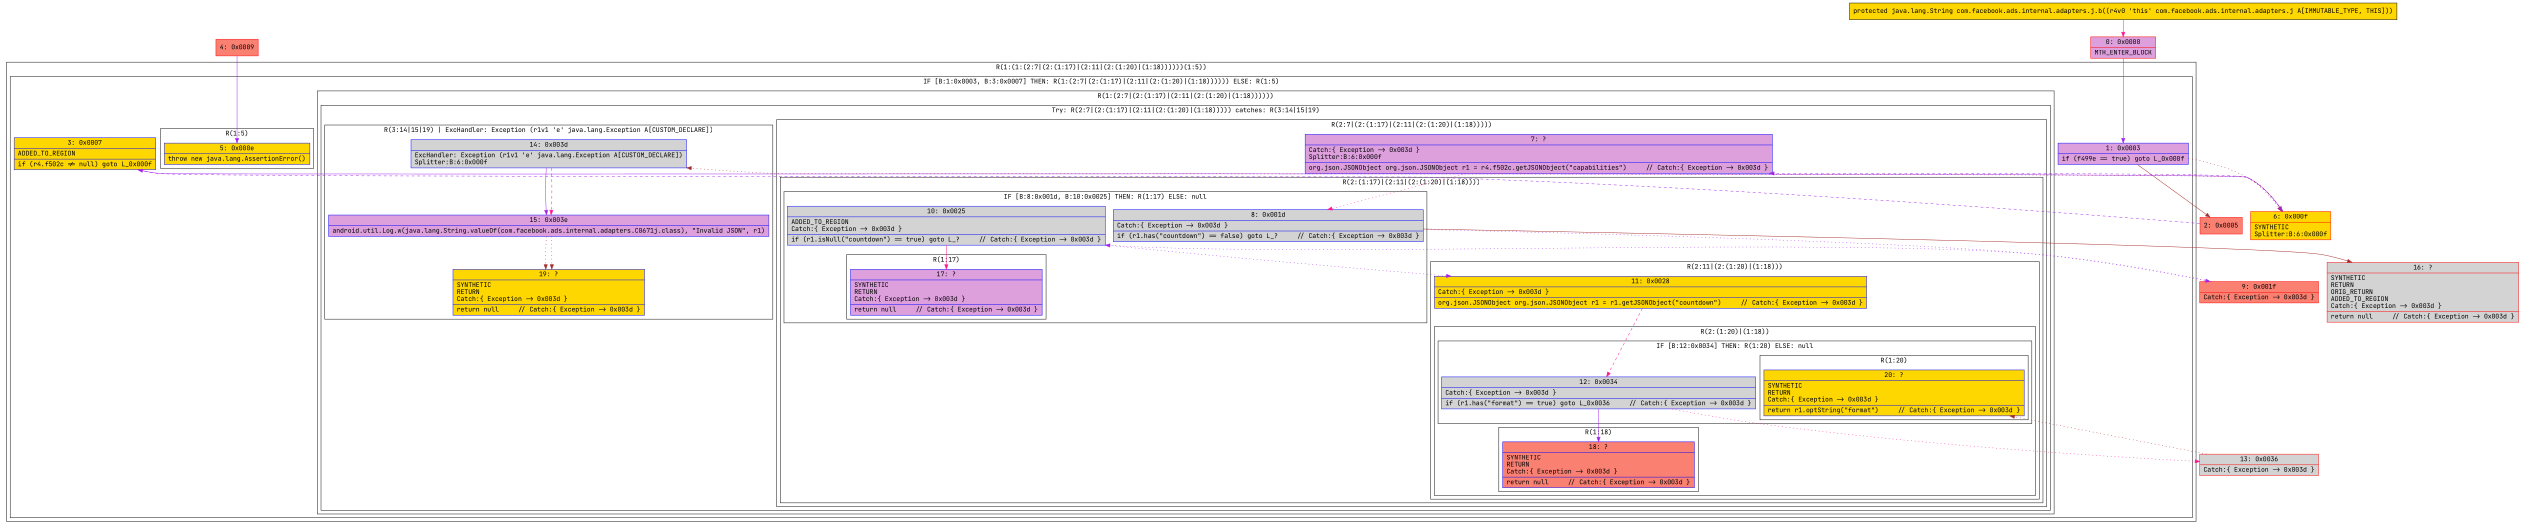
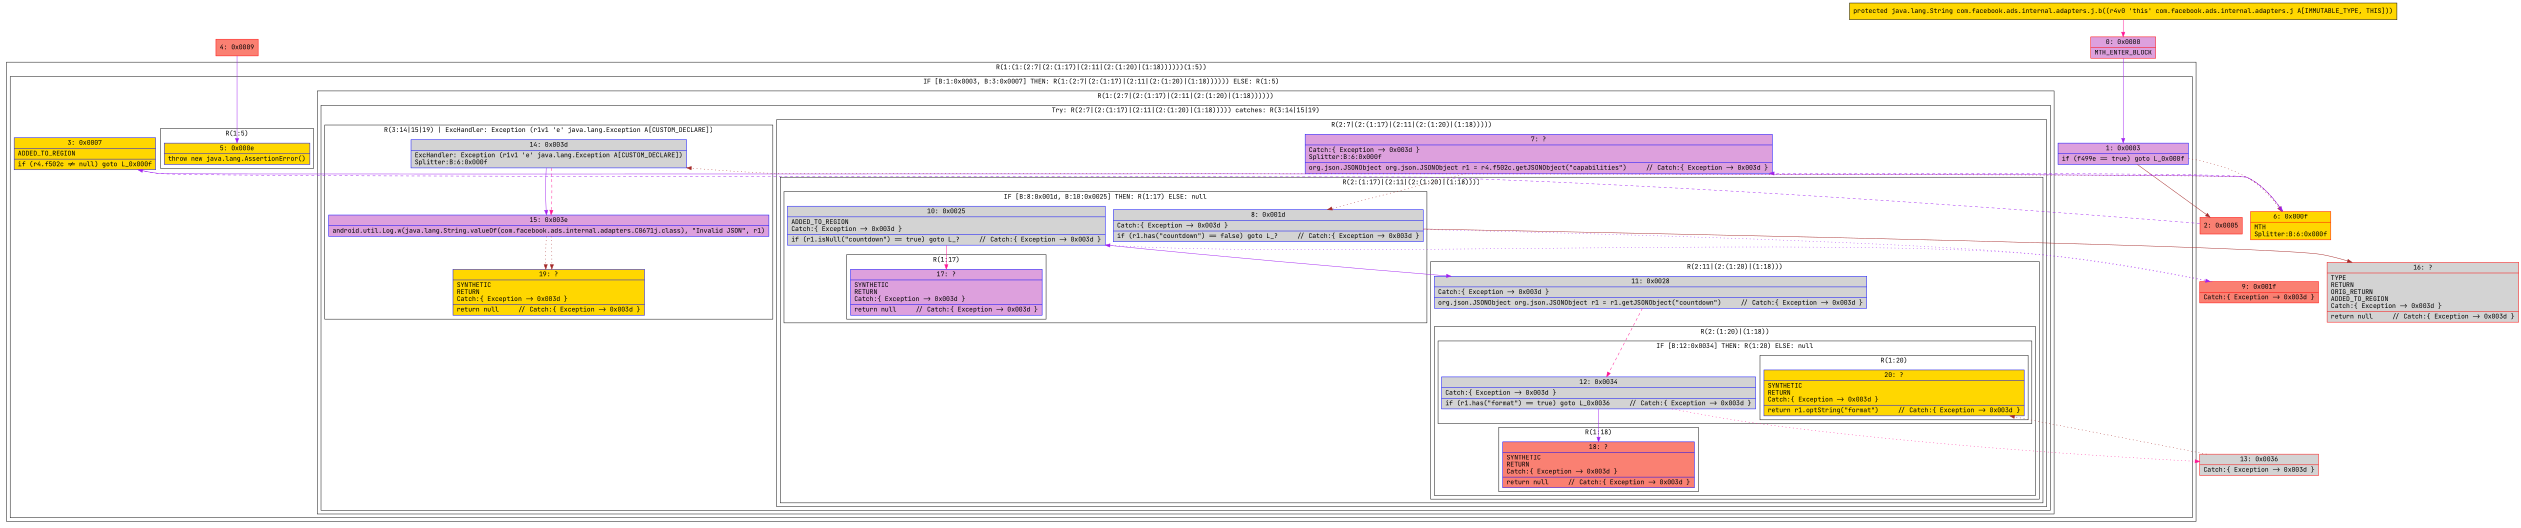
(1409, 188) -> (1409, 188)
(2272, 227) -> (2260, 227)
(1276, 261) -> (1276, 261)
(2348, 278) -> (2339, 278)
(1651, 292) -> (1651, 292)
